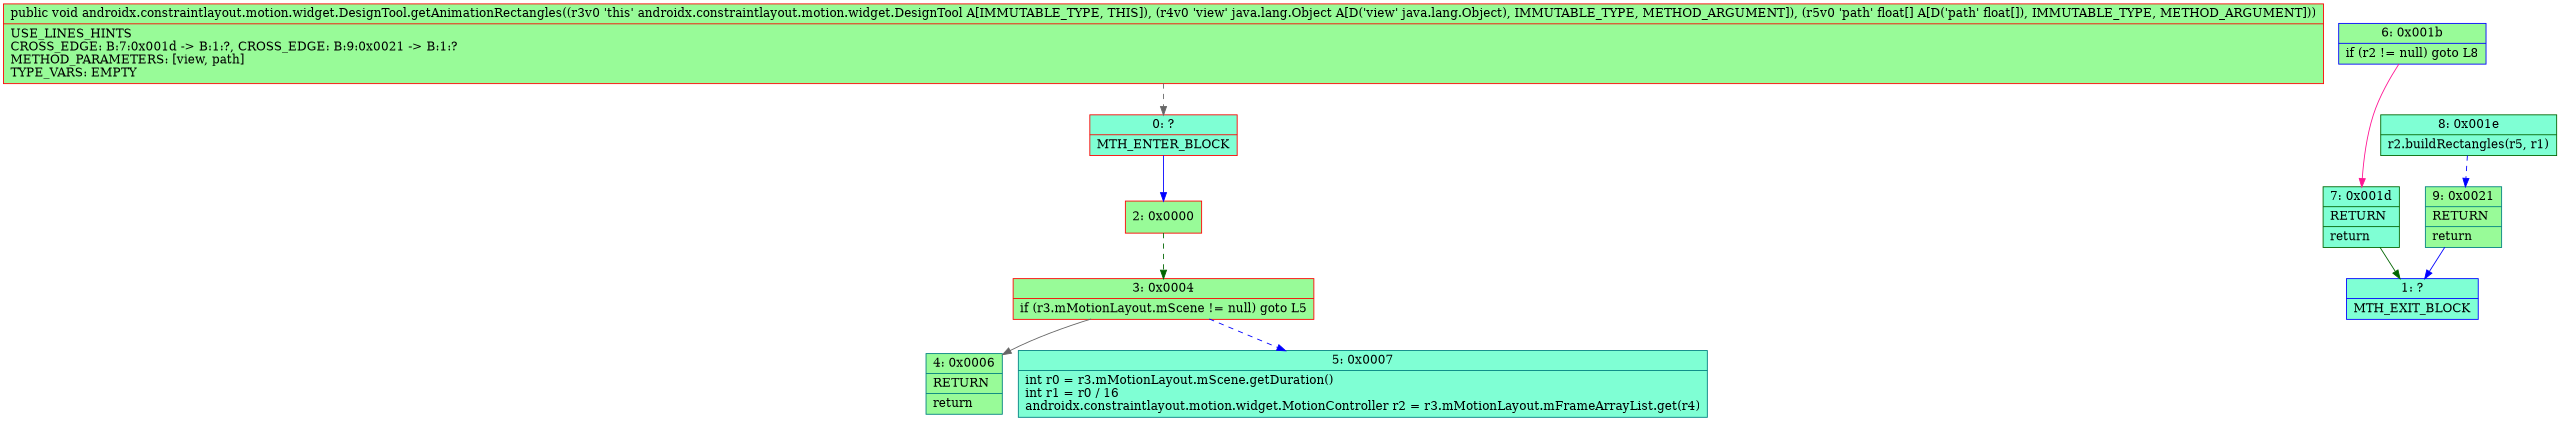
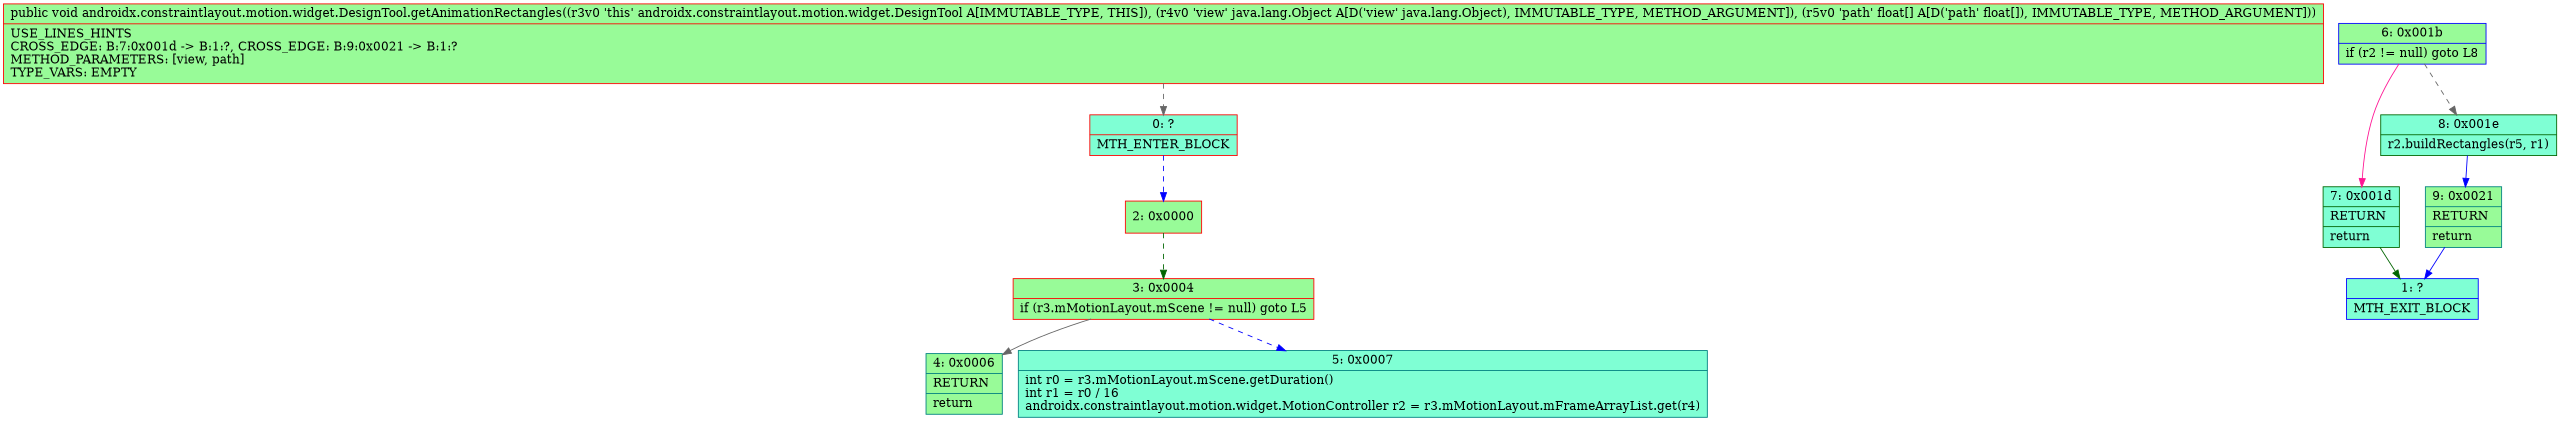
none -> (2438, 86)
(2467, 167) -> (2467, 167)
(1164, 174) -> (1164, 174)
